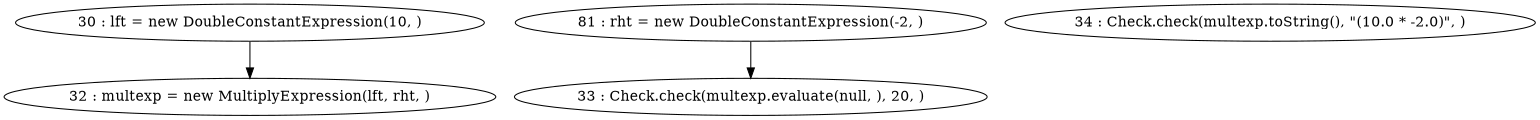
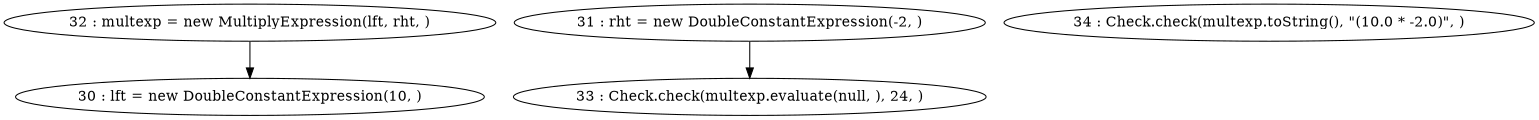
(751, 23) -> (750, 23)
(250, 55) -> (250, 55)
(751, 97) -> (750, 97)
